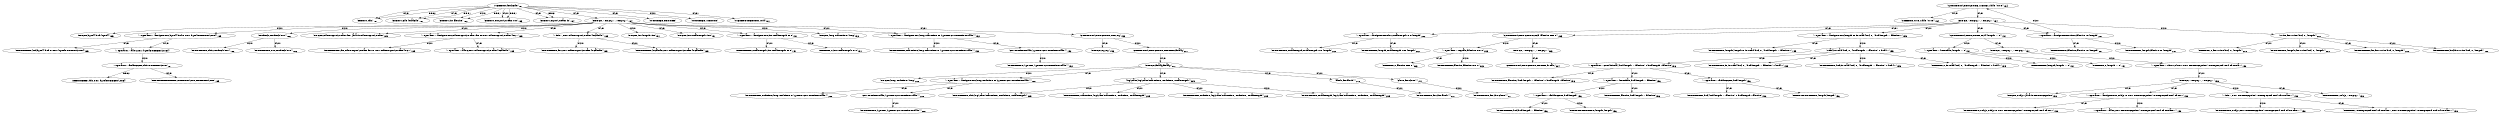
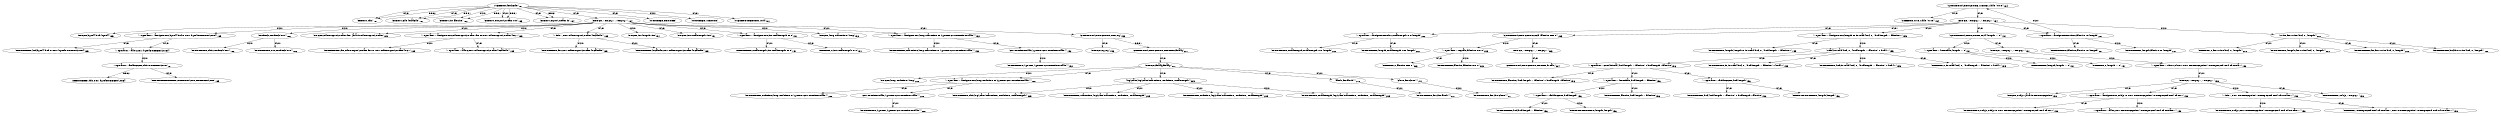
(1138, 43) -> (1139, 43)
